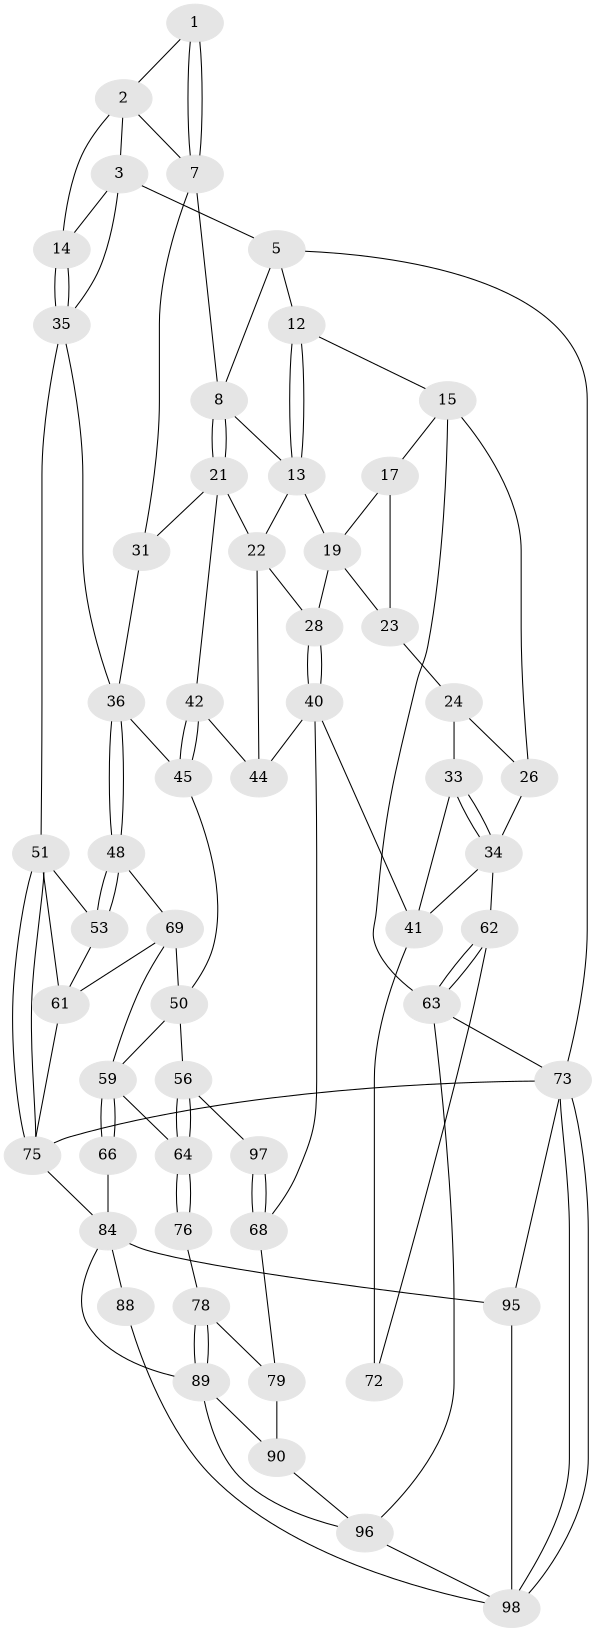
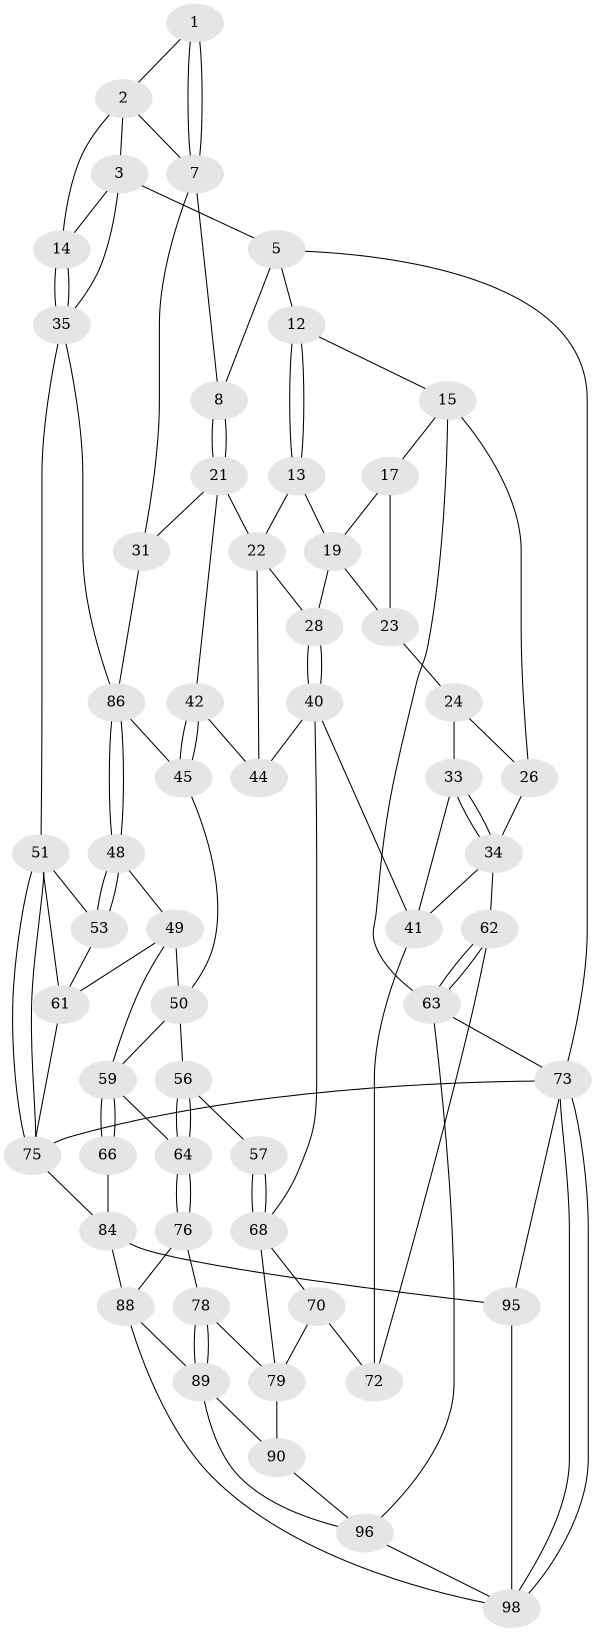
(258, 438) -> none
(116, 703) -> (116, 703)
(175, 929) -> (175, 929)
(259, 1156) -> (259, 1156)
none -> (155, 1269)
none -> (317, 1307)
(95, 1334) -> (163, 1344)
